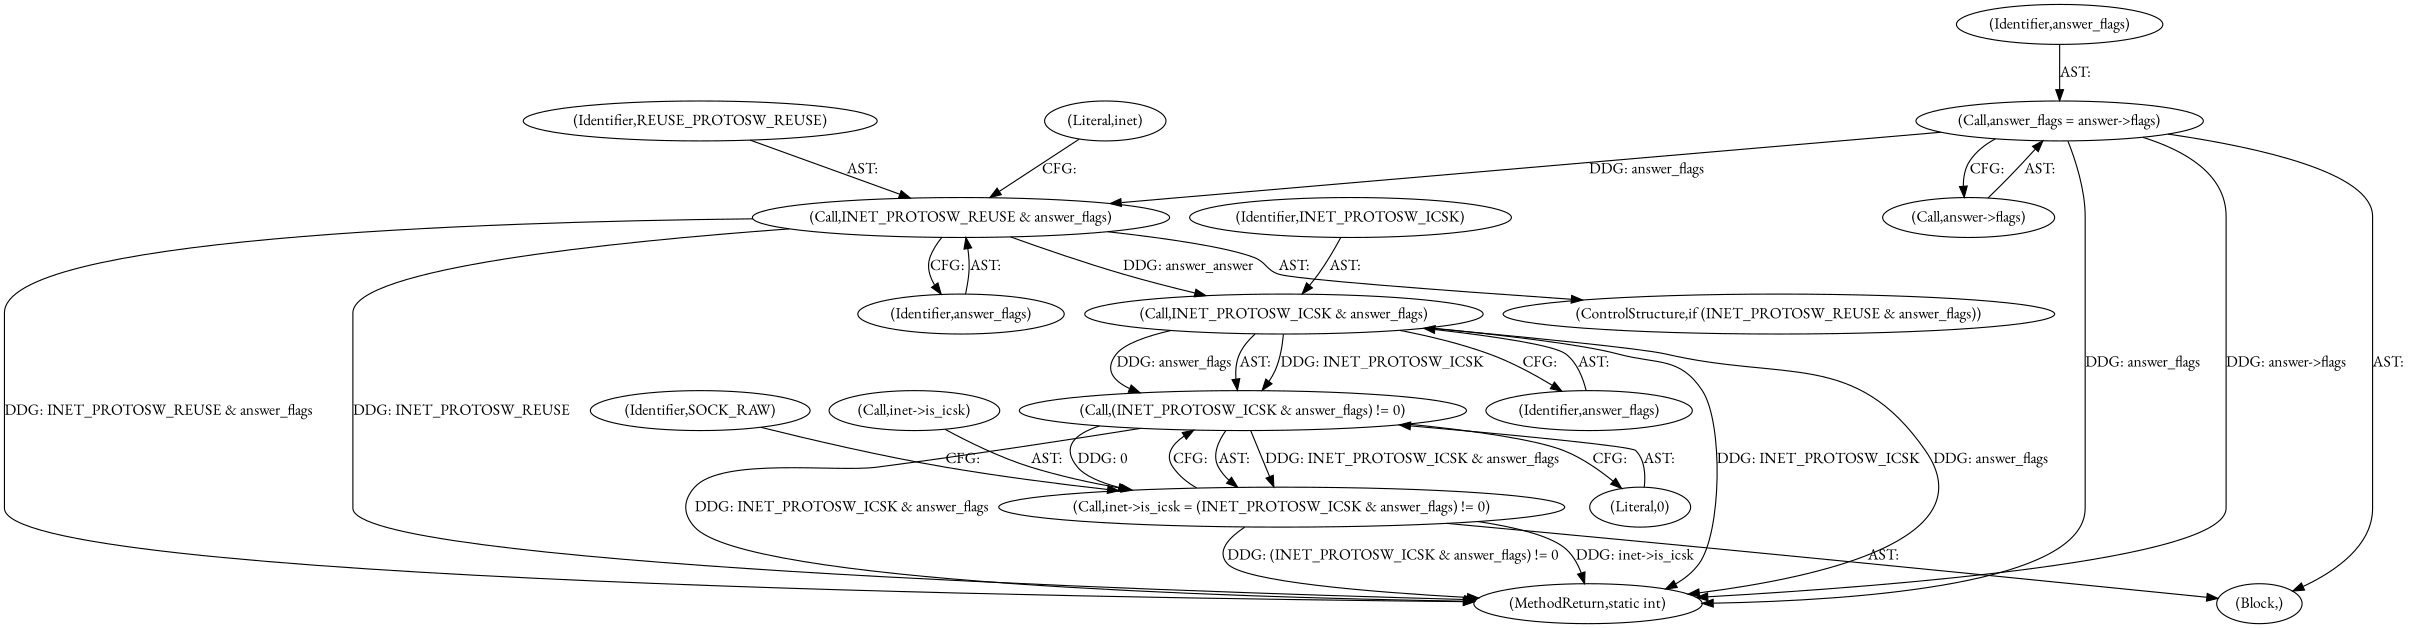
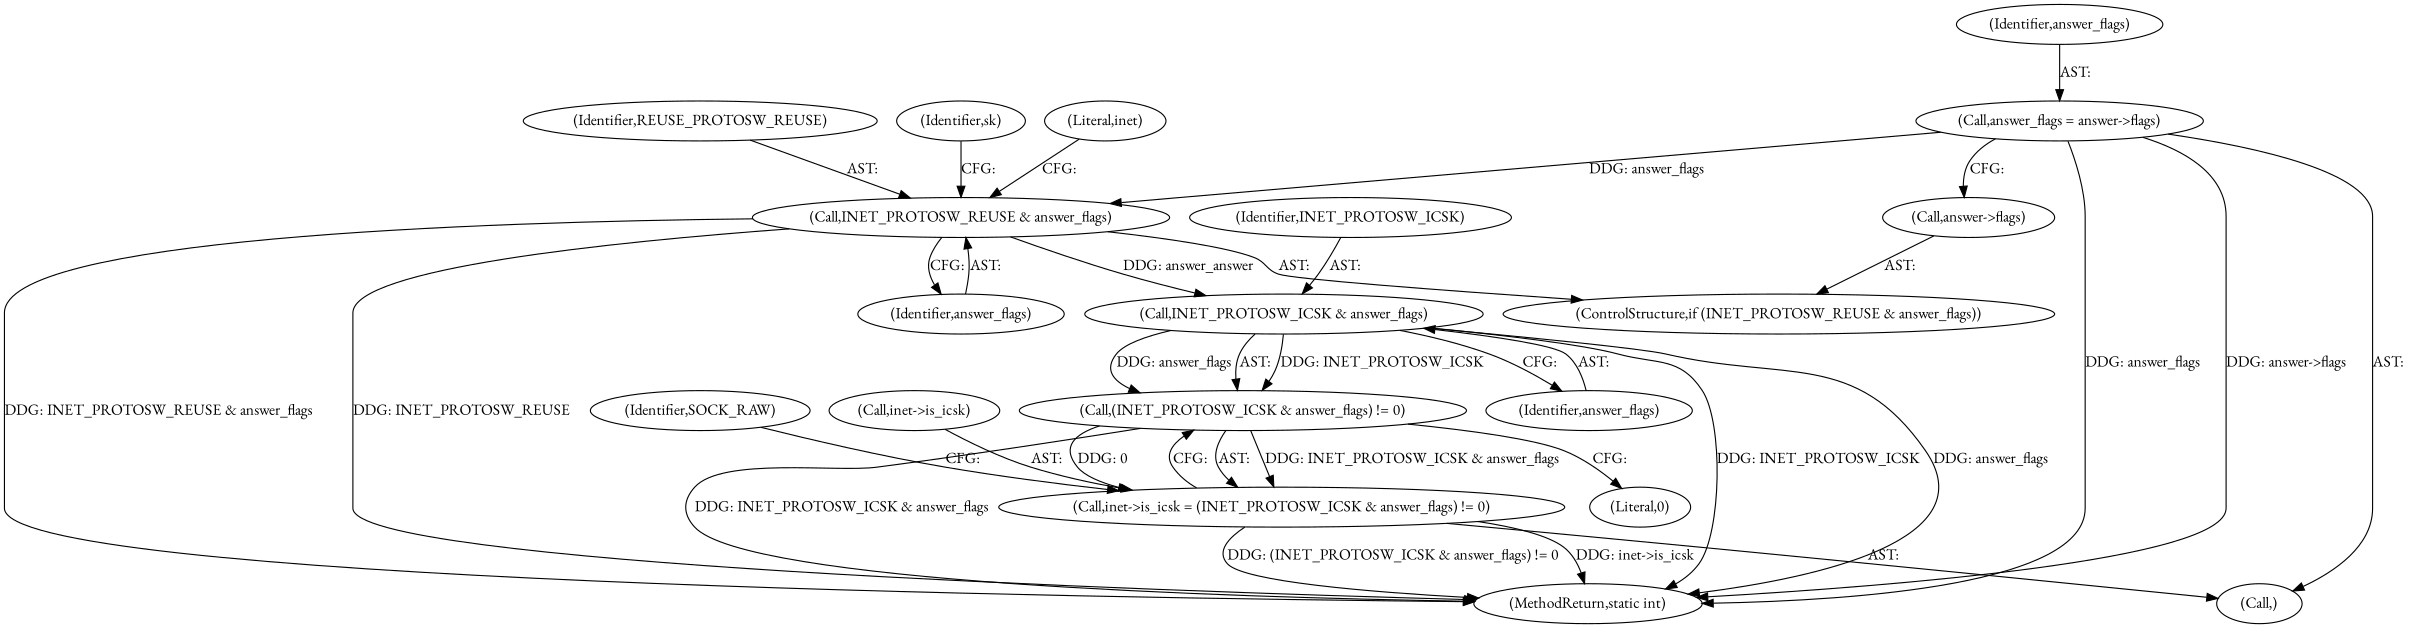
none -> (961, 121)
(2012, 174) -> (1880, 263)
(1549, 439) -> none
(2259, 604) -> (2259, 604)
